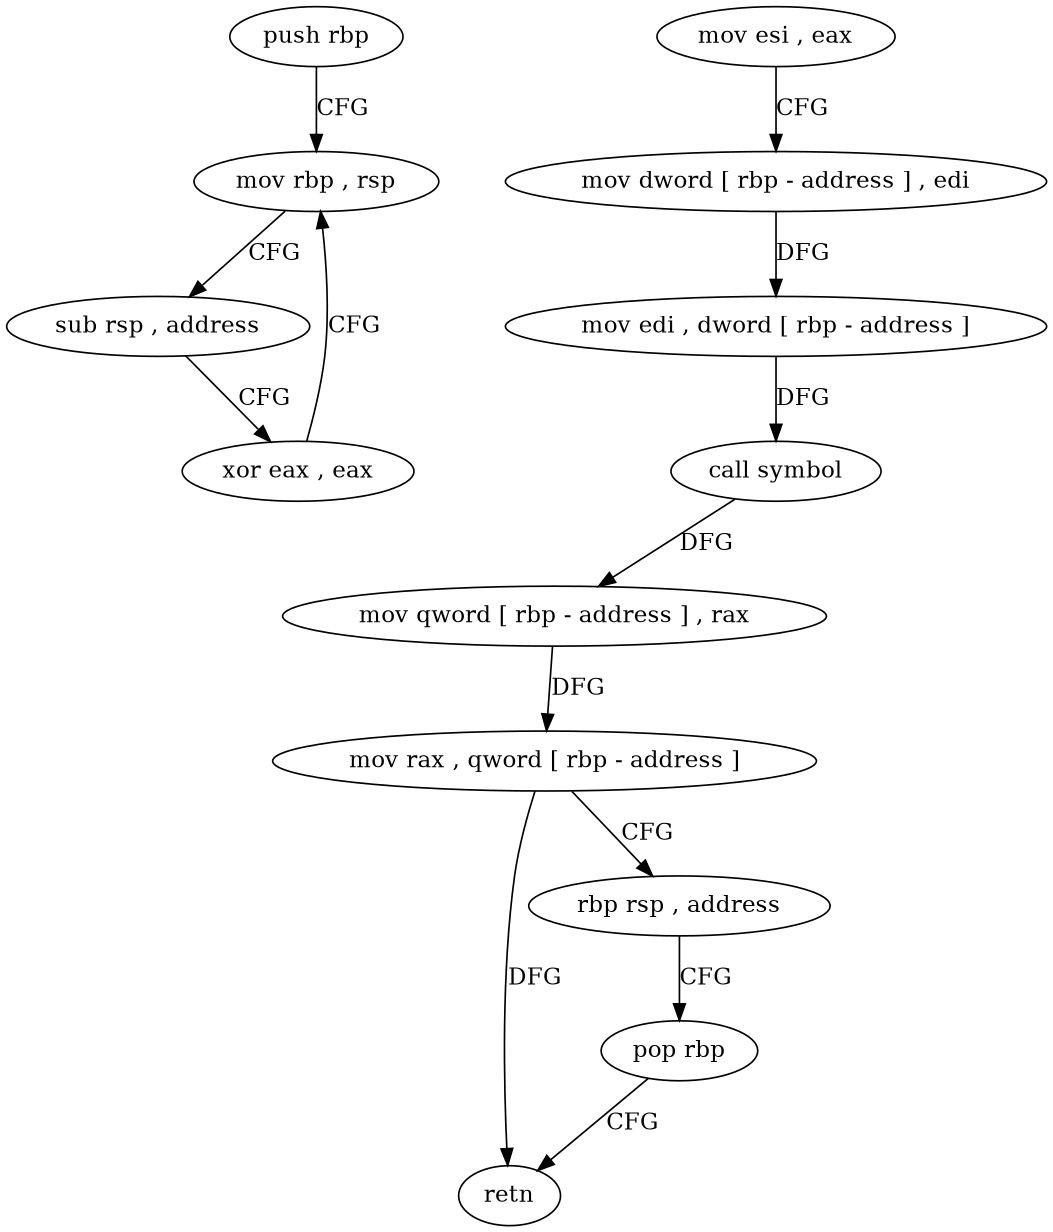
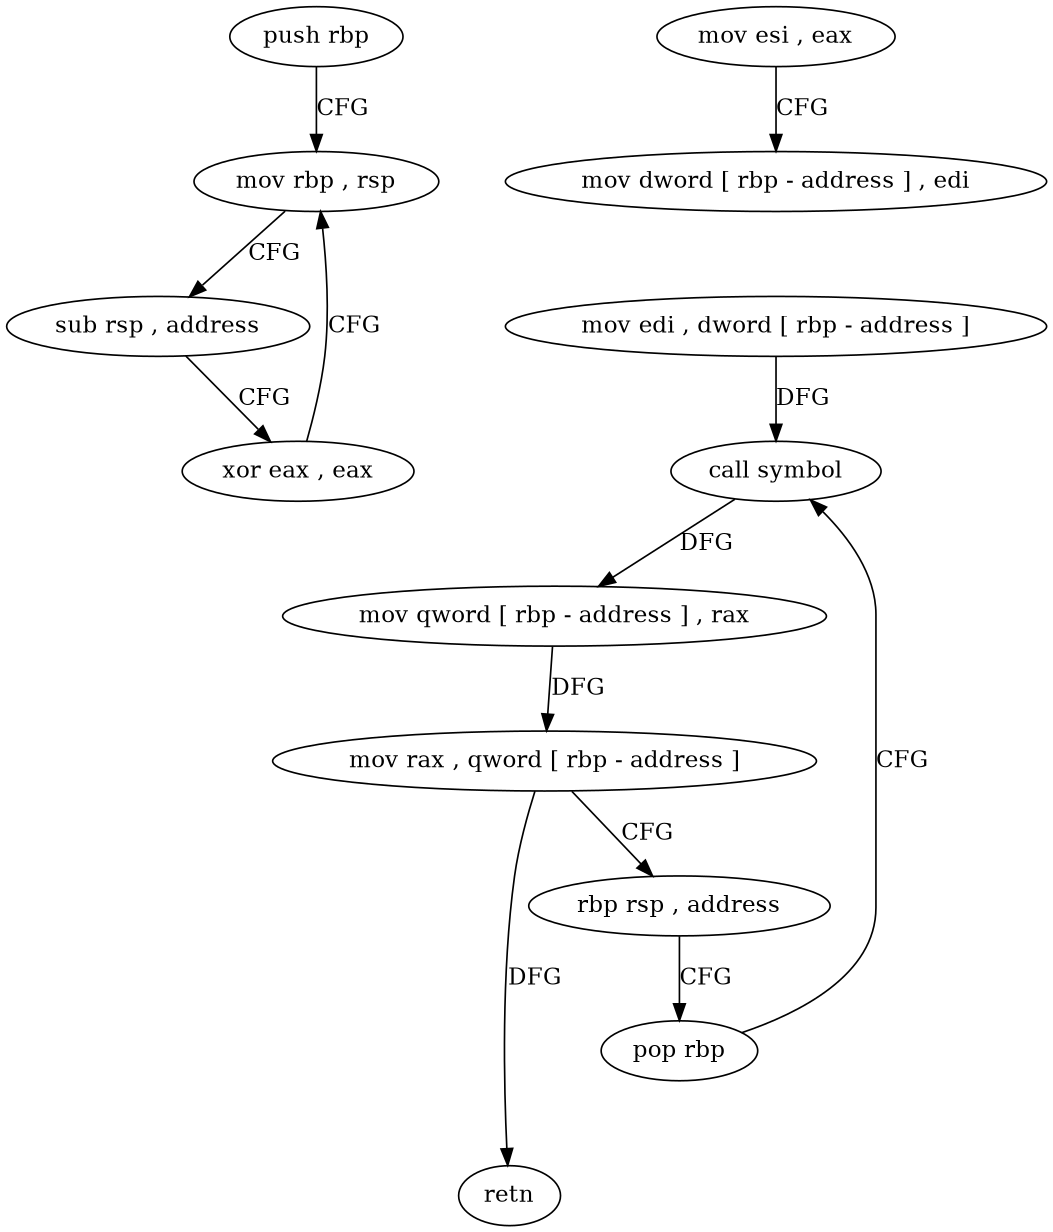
(776, 246) -> none
(600, 1119) -> (876, 800)
